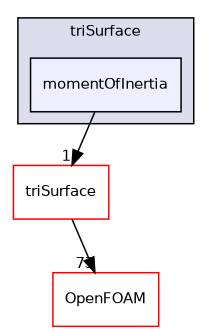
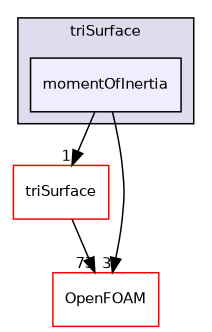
none -> (124, 185)
